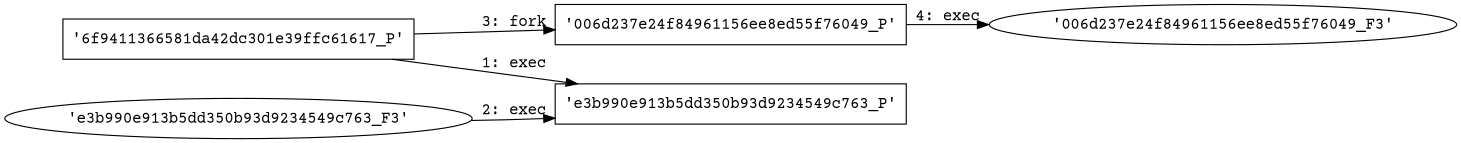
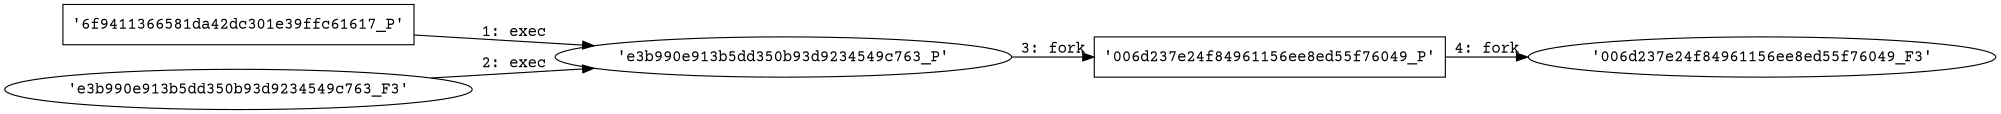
(948, 16) -> (1487, 49)
(479, 32) -> (1047, 57)
(731, 104) -> (783, 57)
